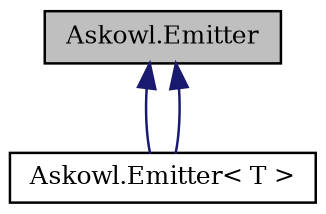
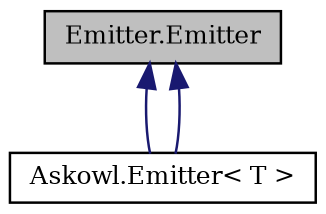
(163, 37) -> (163, 37)
